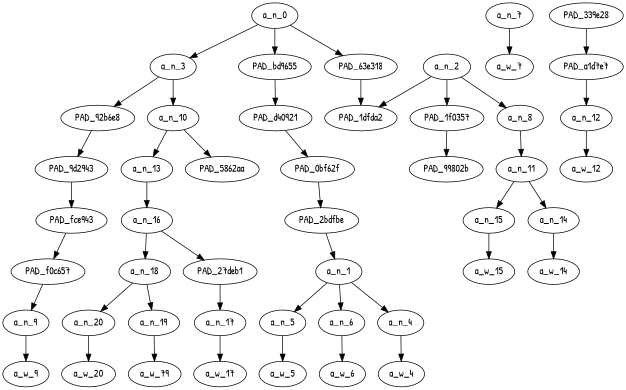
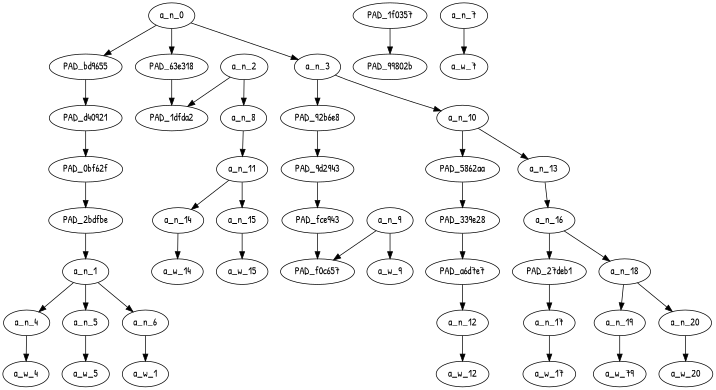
(586, 67) -> (463, 272)
(447, 89) -> none
none -> (463, 191)
(38, 294) -> (358, 243)
(342, 374) -> (145, 374)
